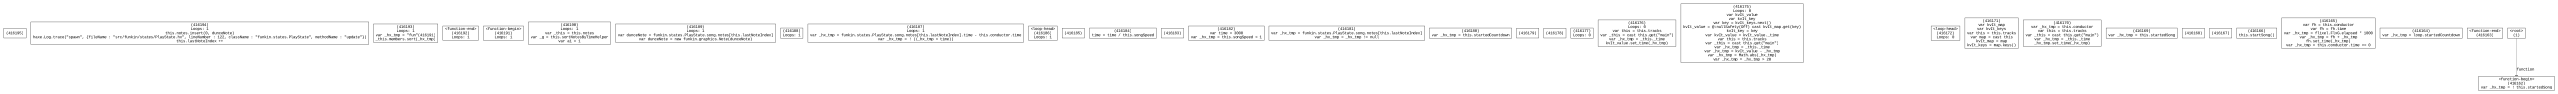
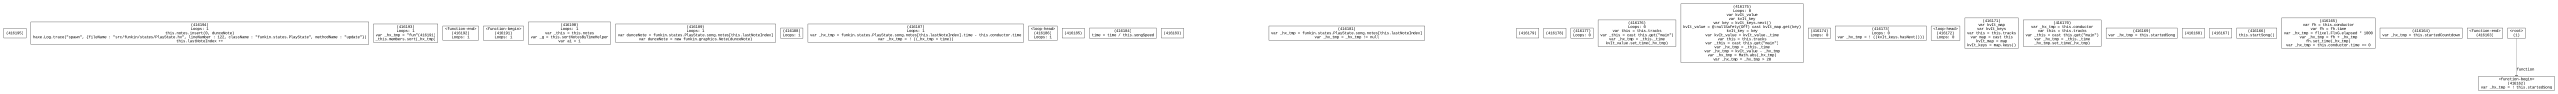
(1226, 33) -> none
(1470, 33) -> none
none -> (1819, 33)
none -> (1881, 33)
(2421, 33) -> (2421, 33)
